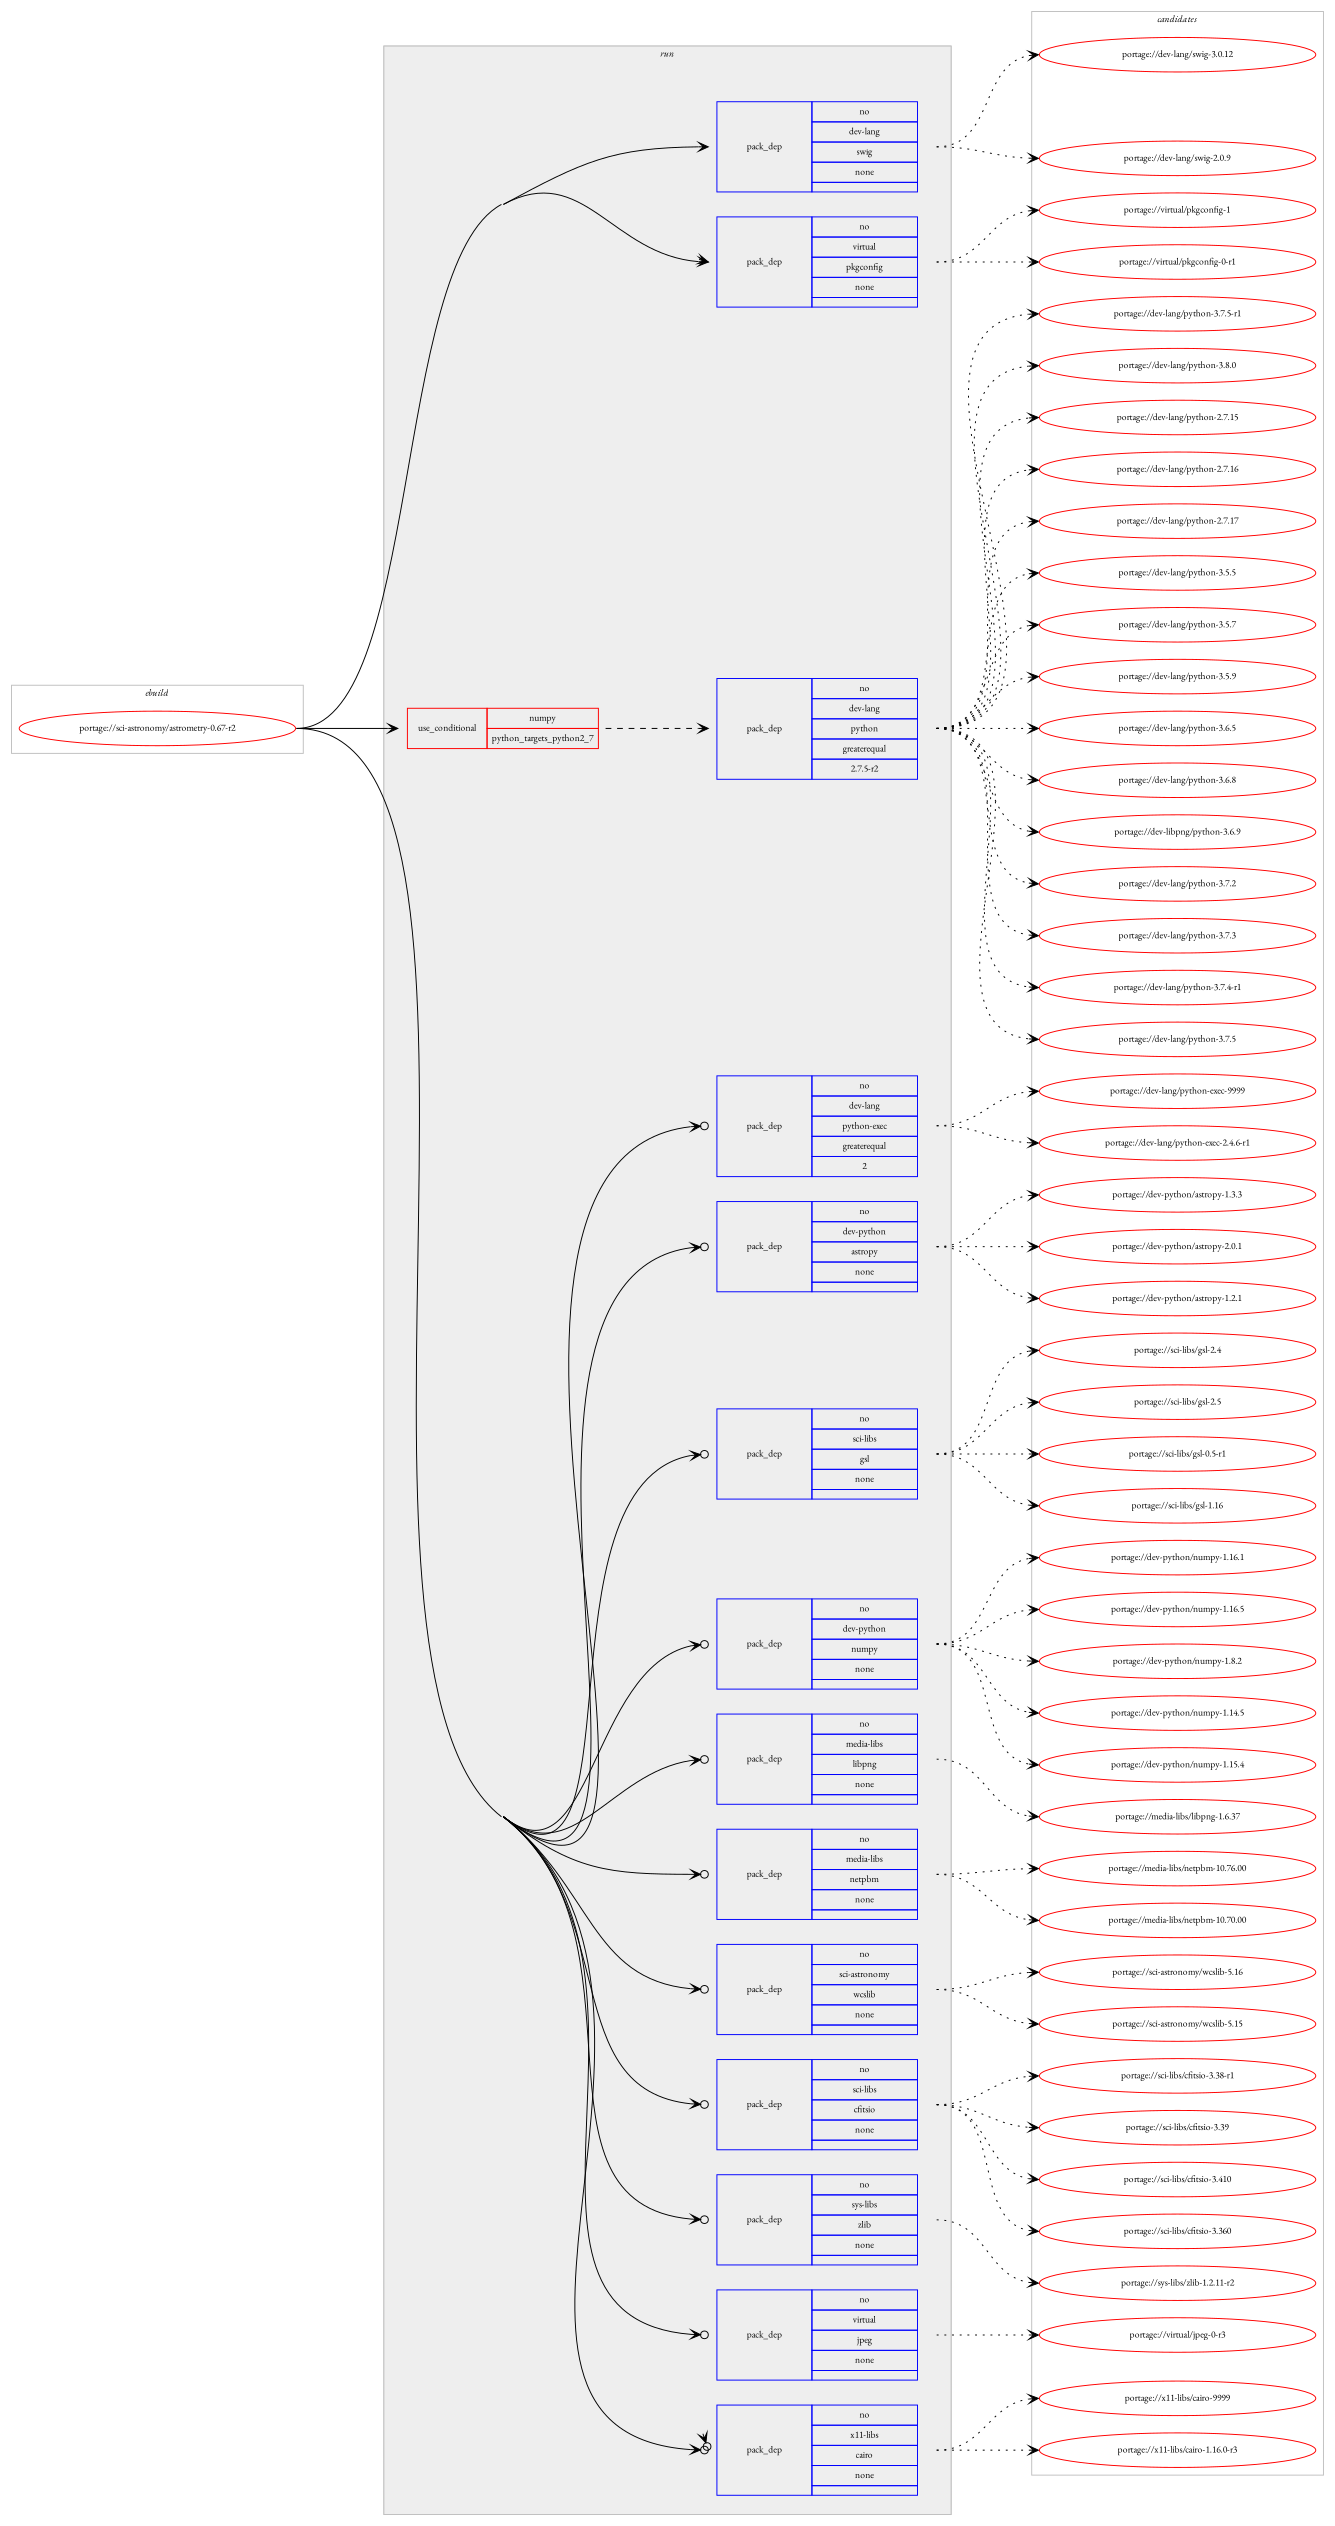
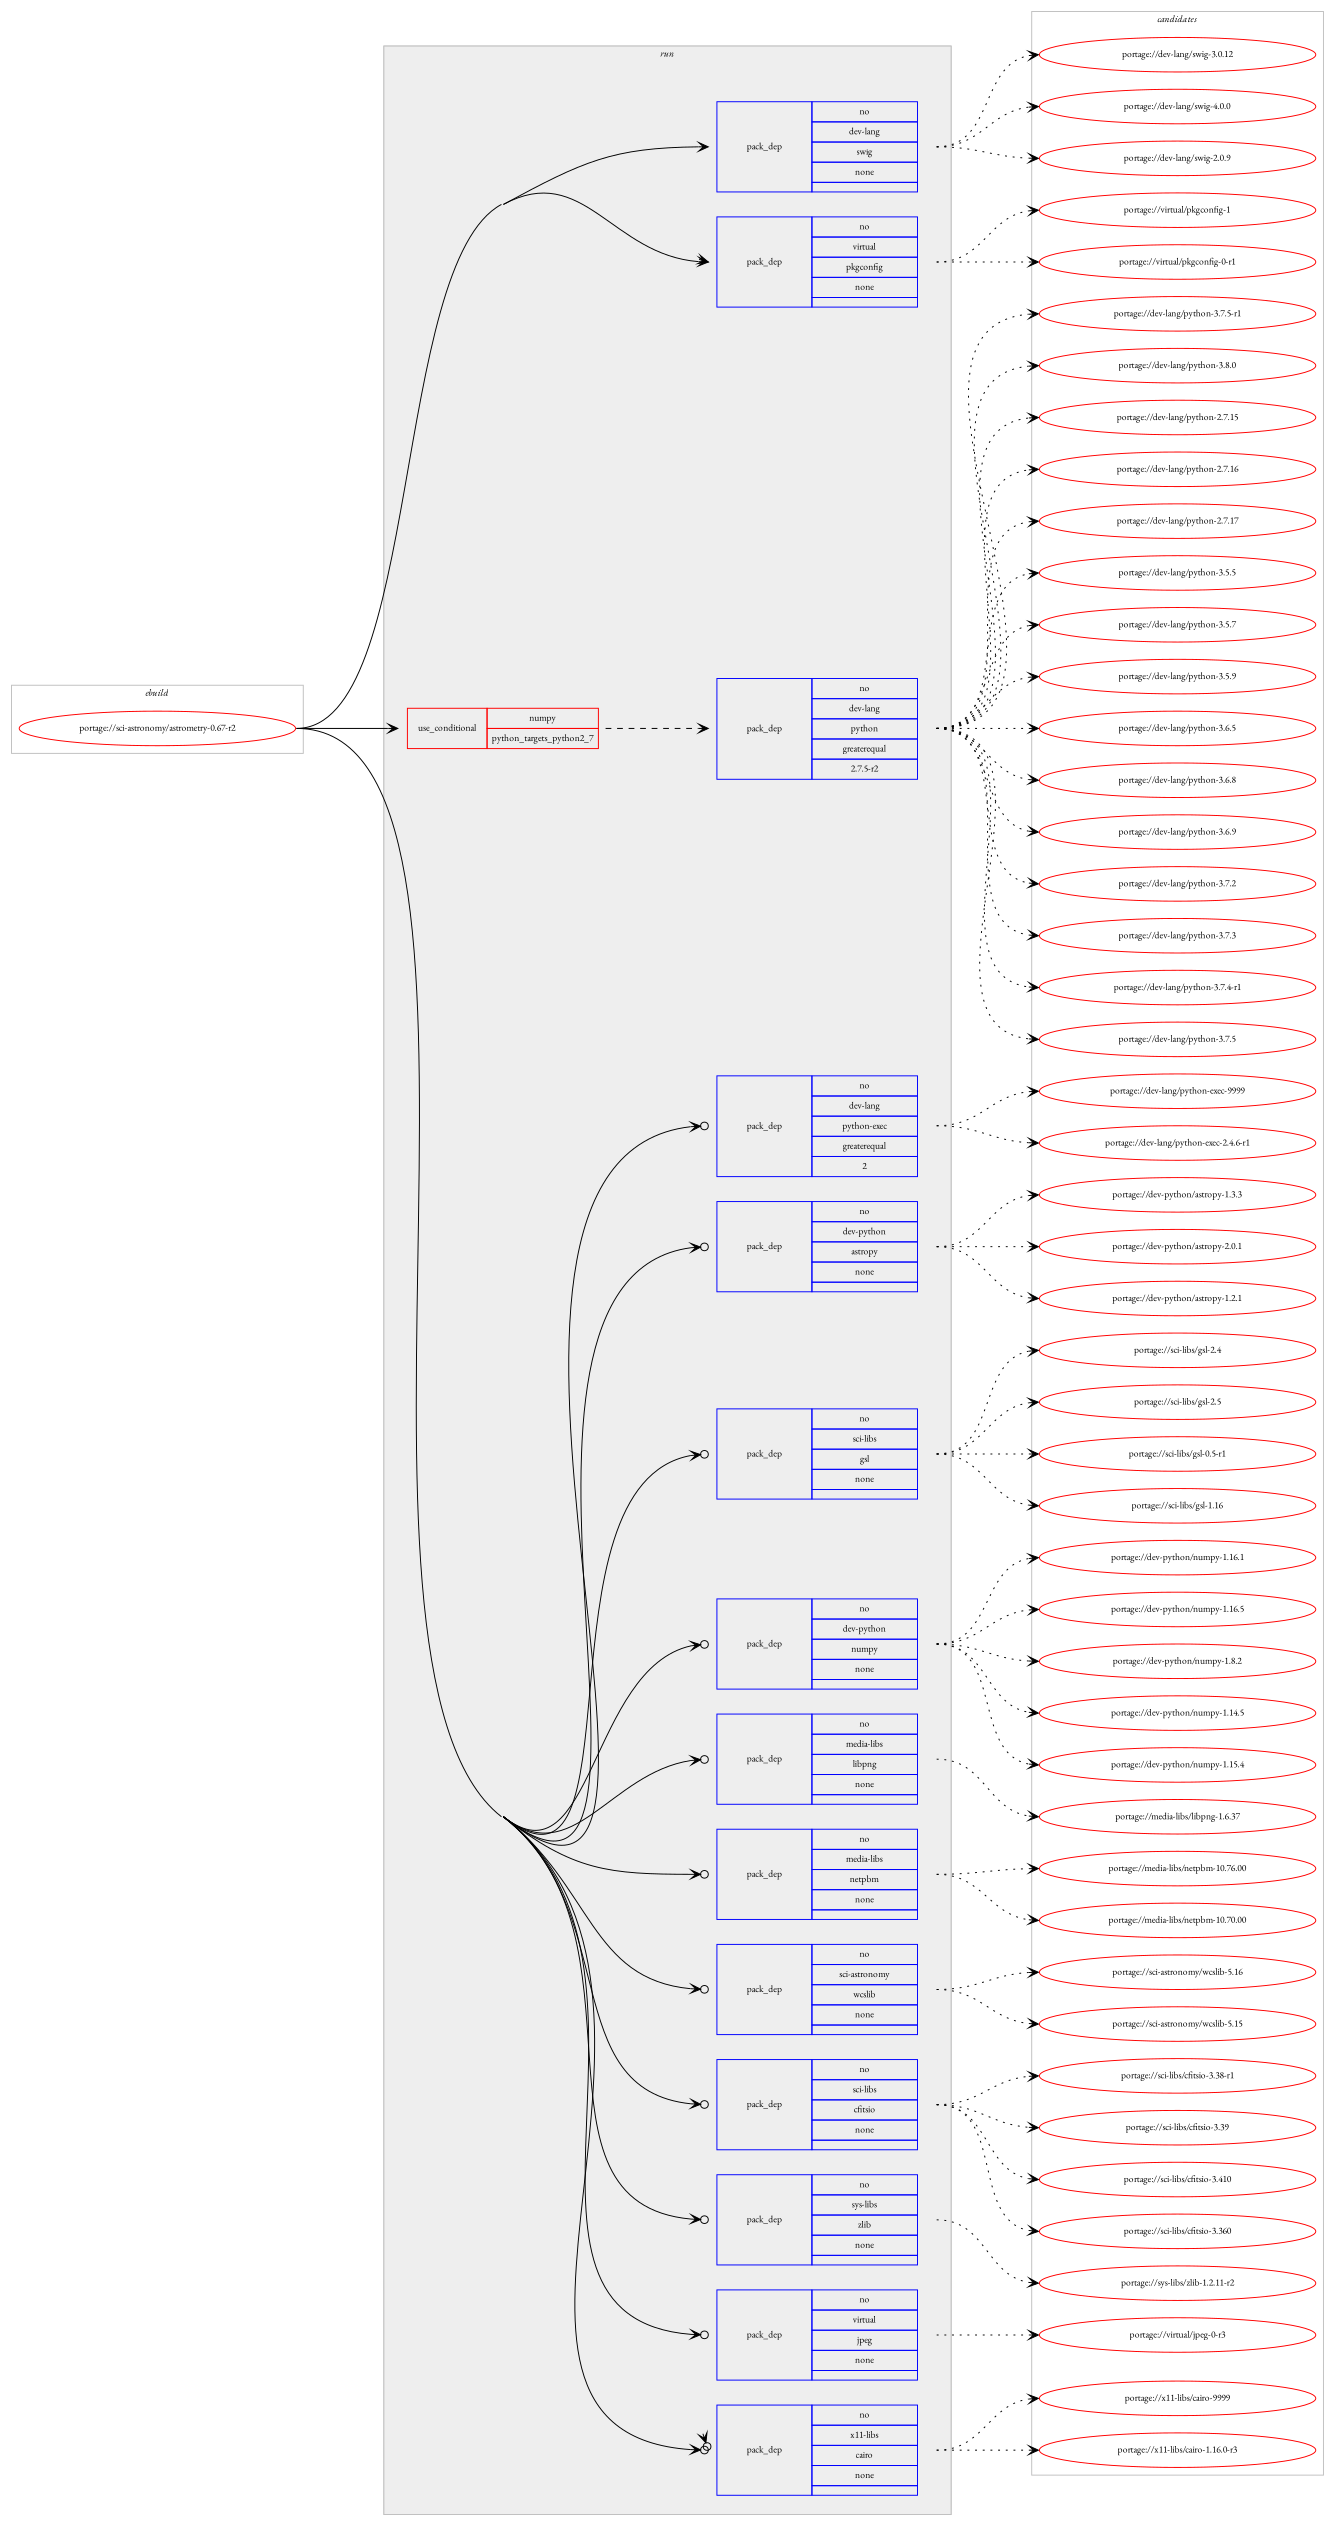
none -> (1178, 107)
(1178, 832) -> (1178, 832)
